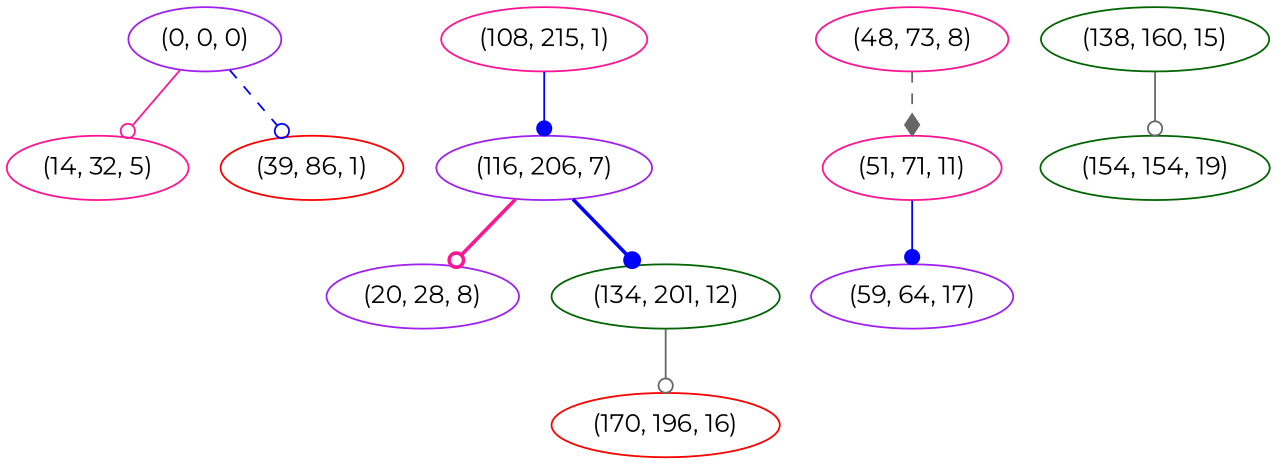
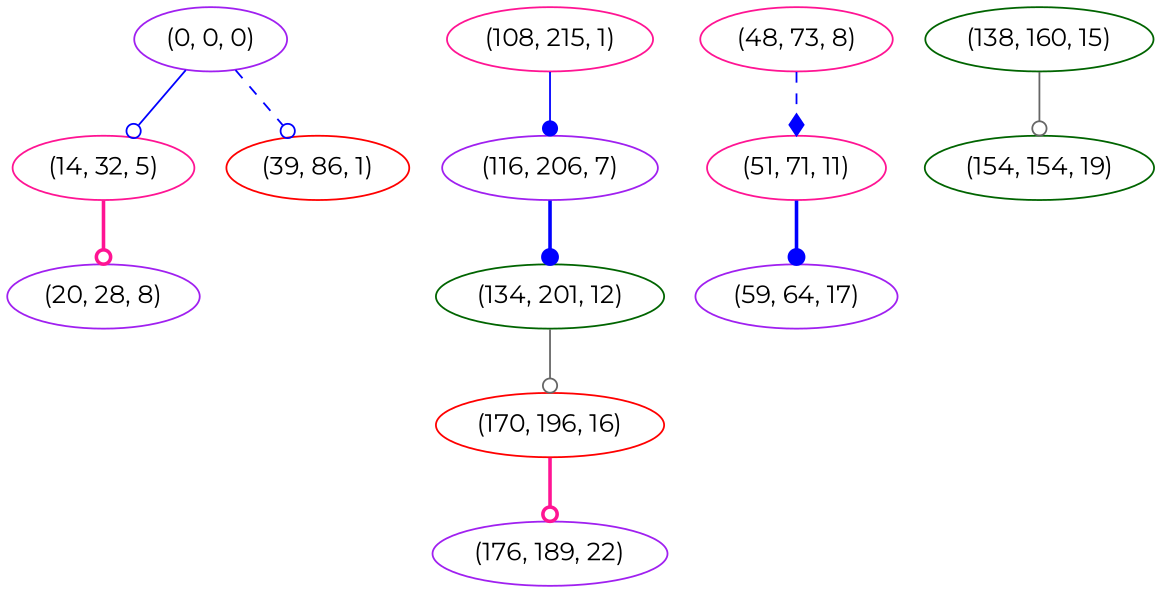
(912, 93) -> (797, 93)
(156, 98) -> (162, 98)
(912, 225) -> (797, 225)
(489, 227) -> (103, 225)
none -> (550, 554)
